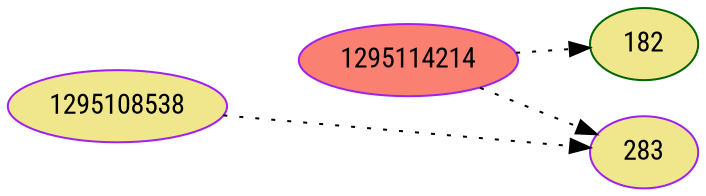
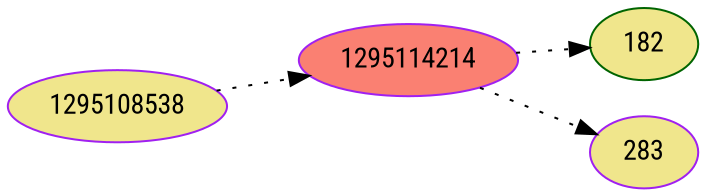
(397, 131) -> (253, 85)
